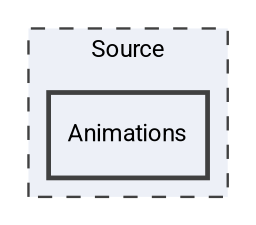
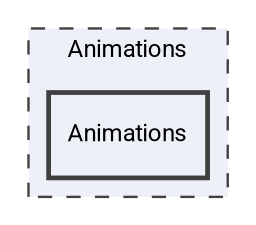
(128, 51) -> (128, 51)
